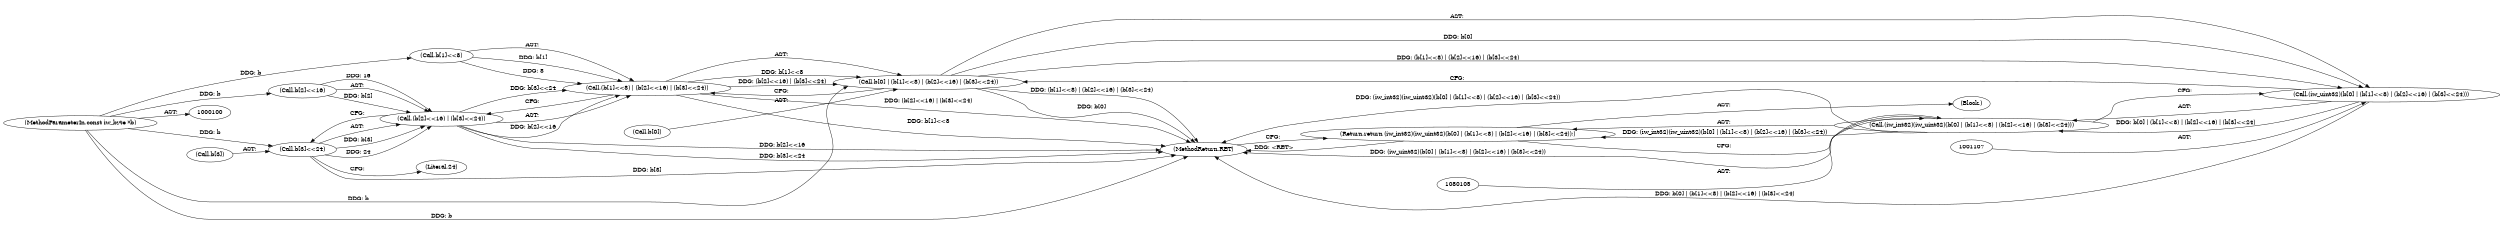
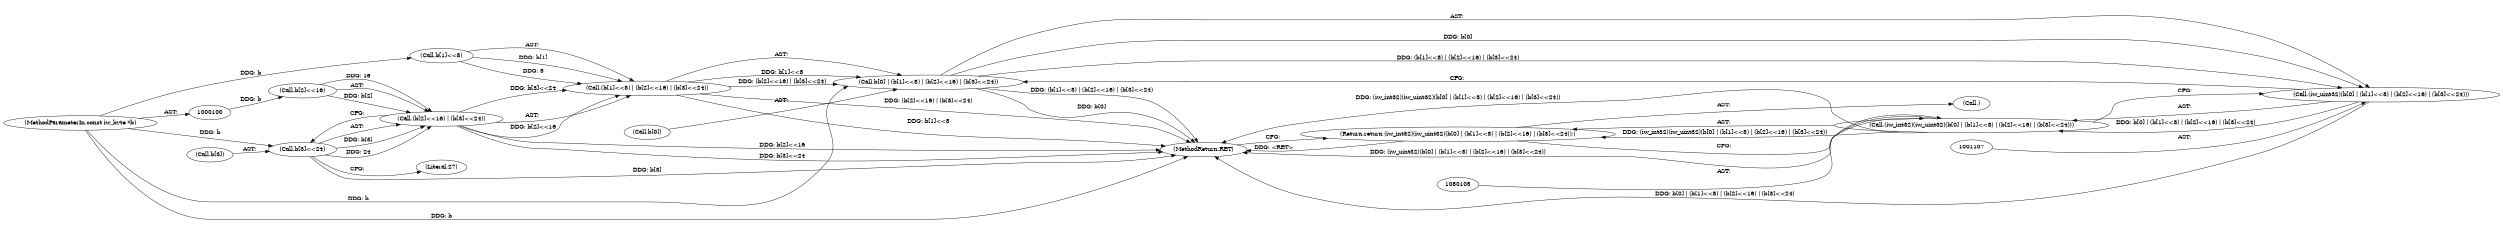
(799, 96) -> none
(188, 101) -> (254, 104)
(1972, 104) -> (1972, 104)
(552, 105) -> none
(441, 167) -> (441, 167)
